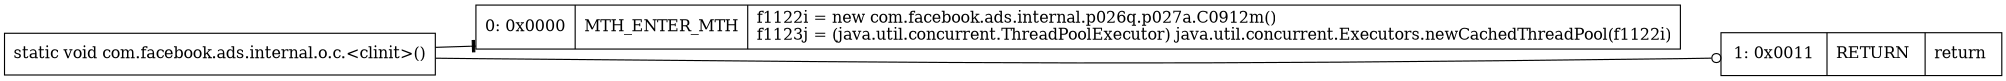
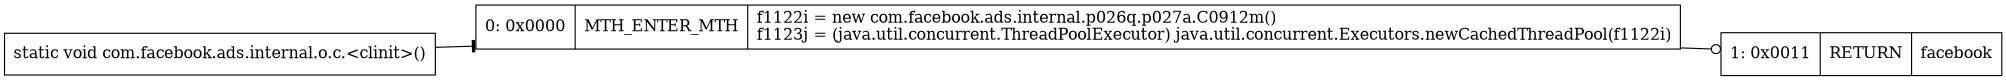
(1960, 54) -> (1957, 54)
(1074, 63) -> (1696, 48)
